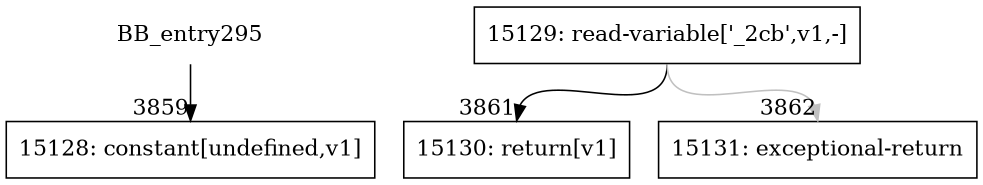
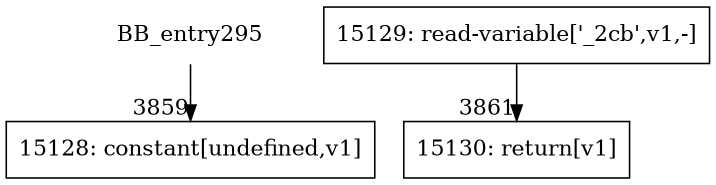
(818, 150) -> none
